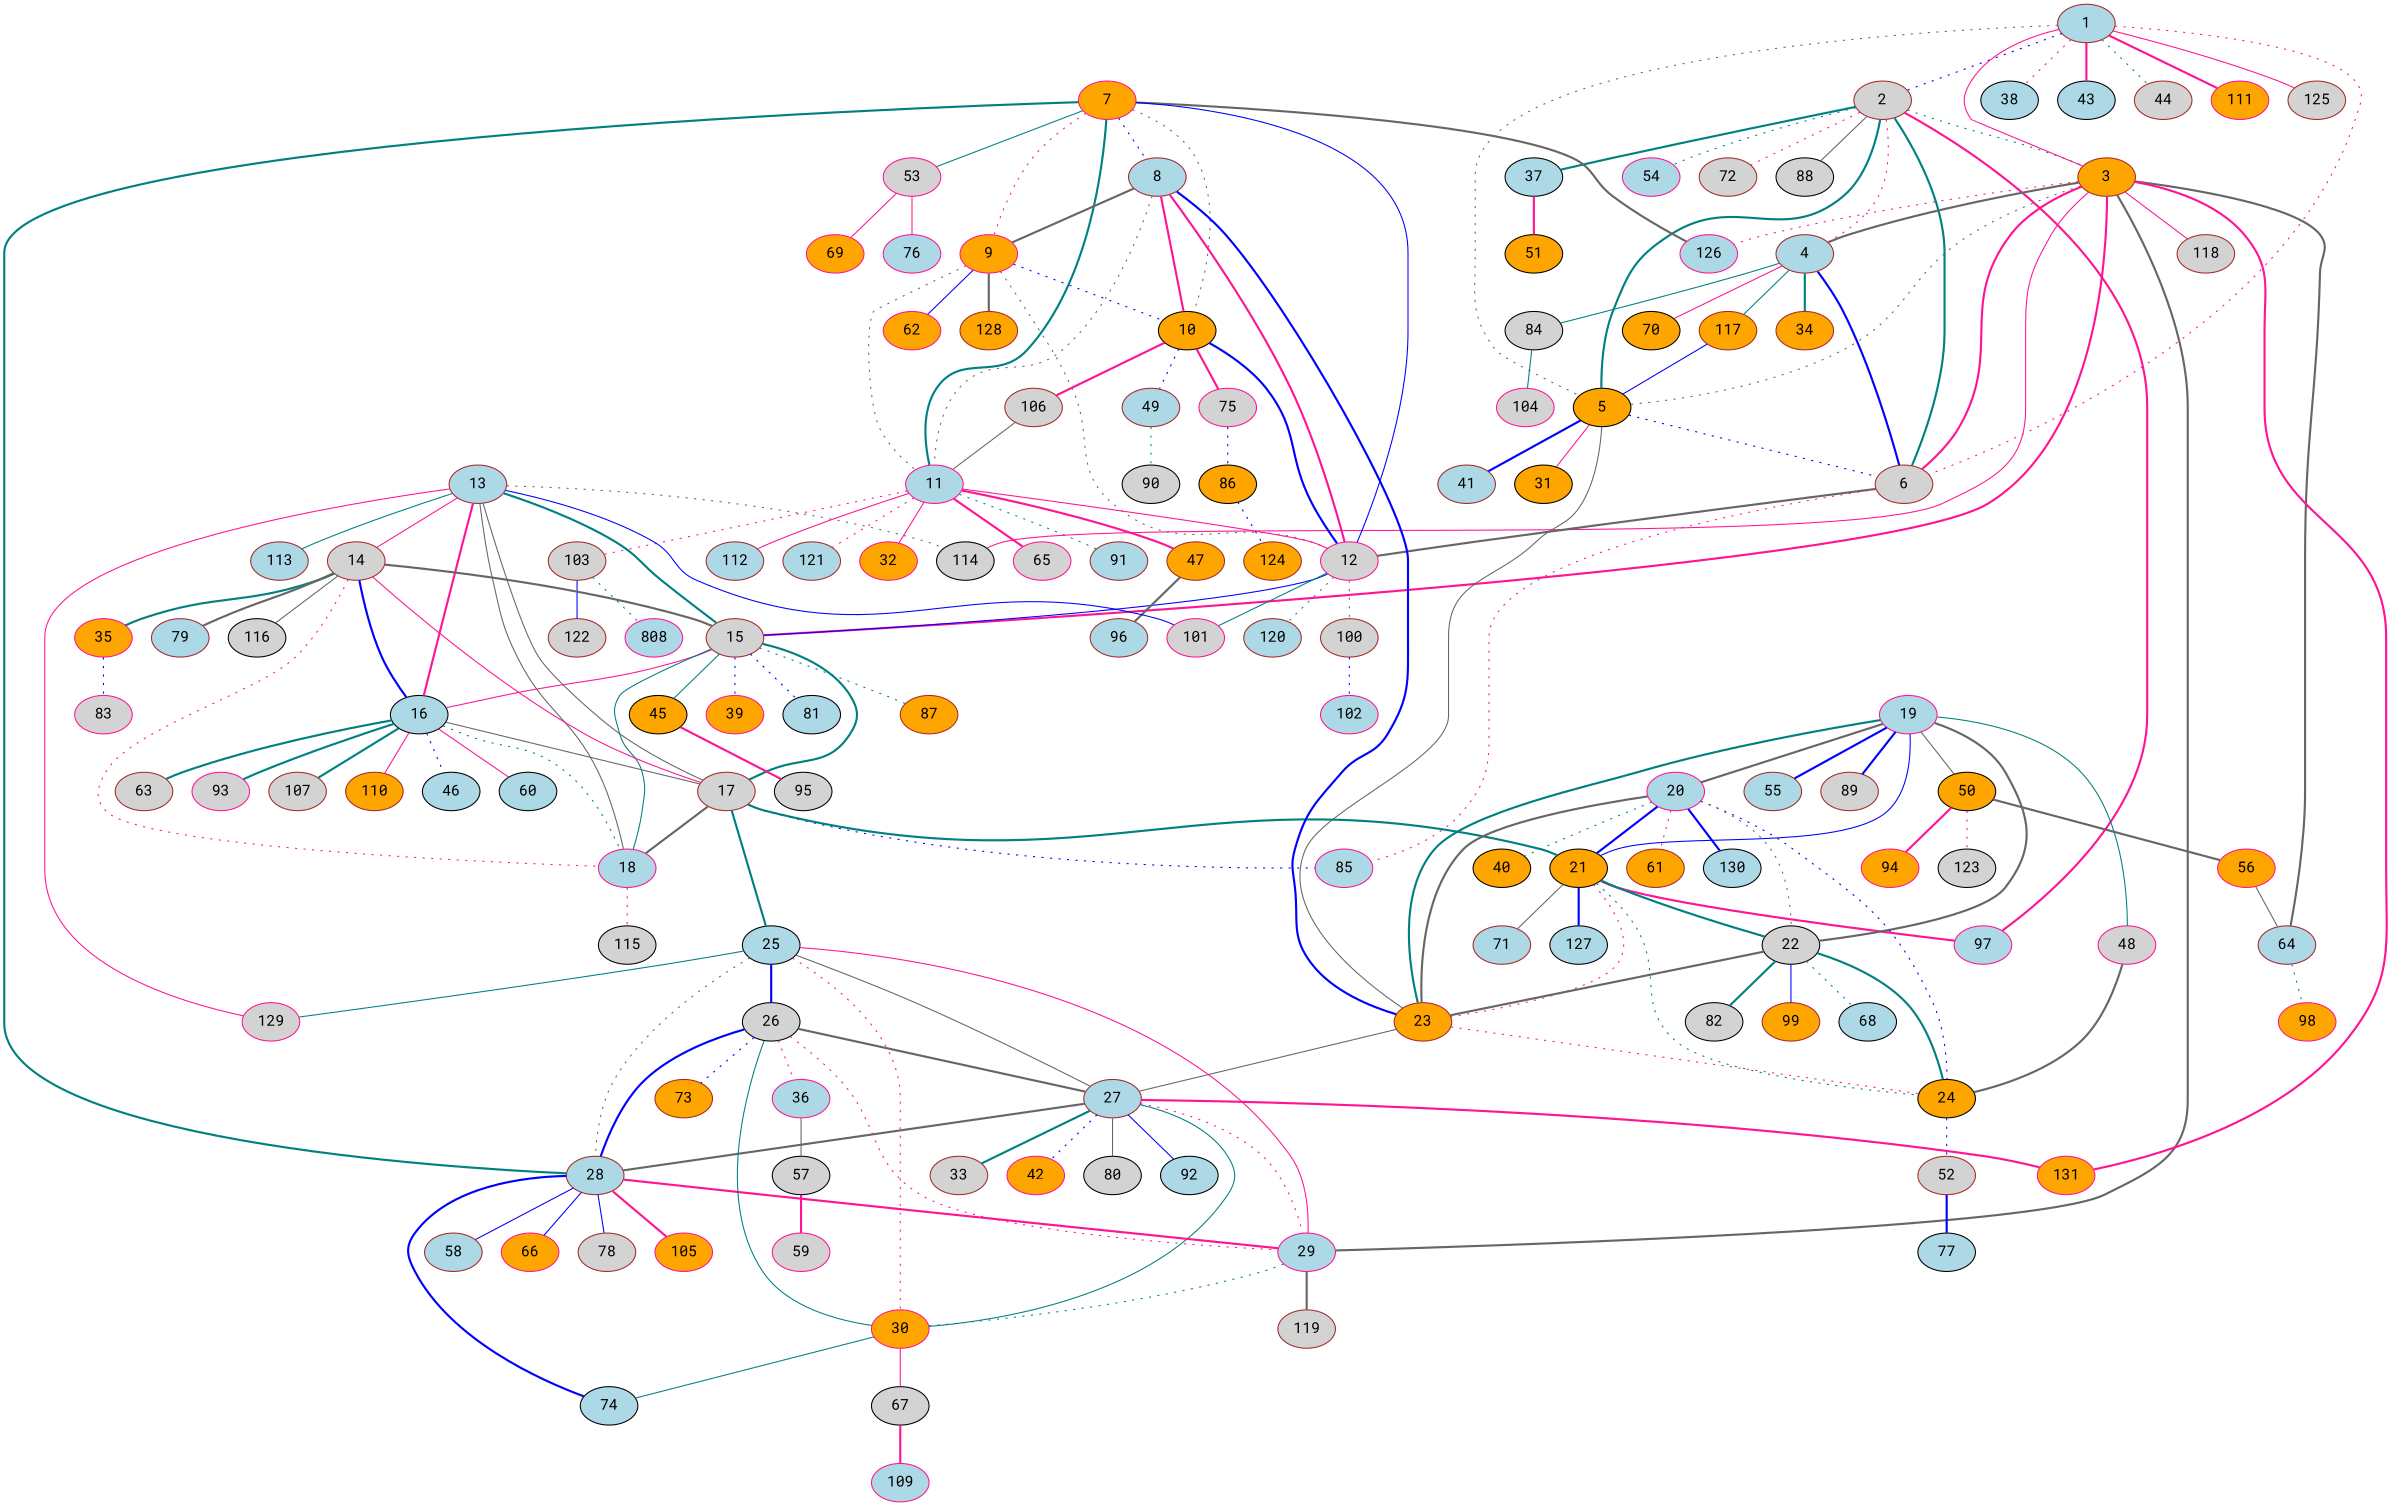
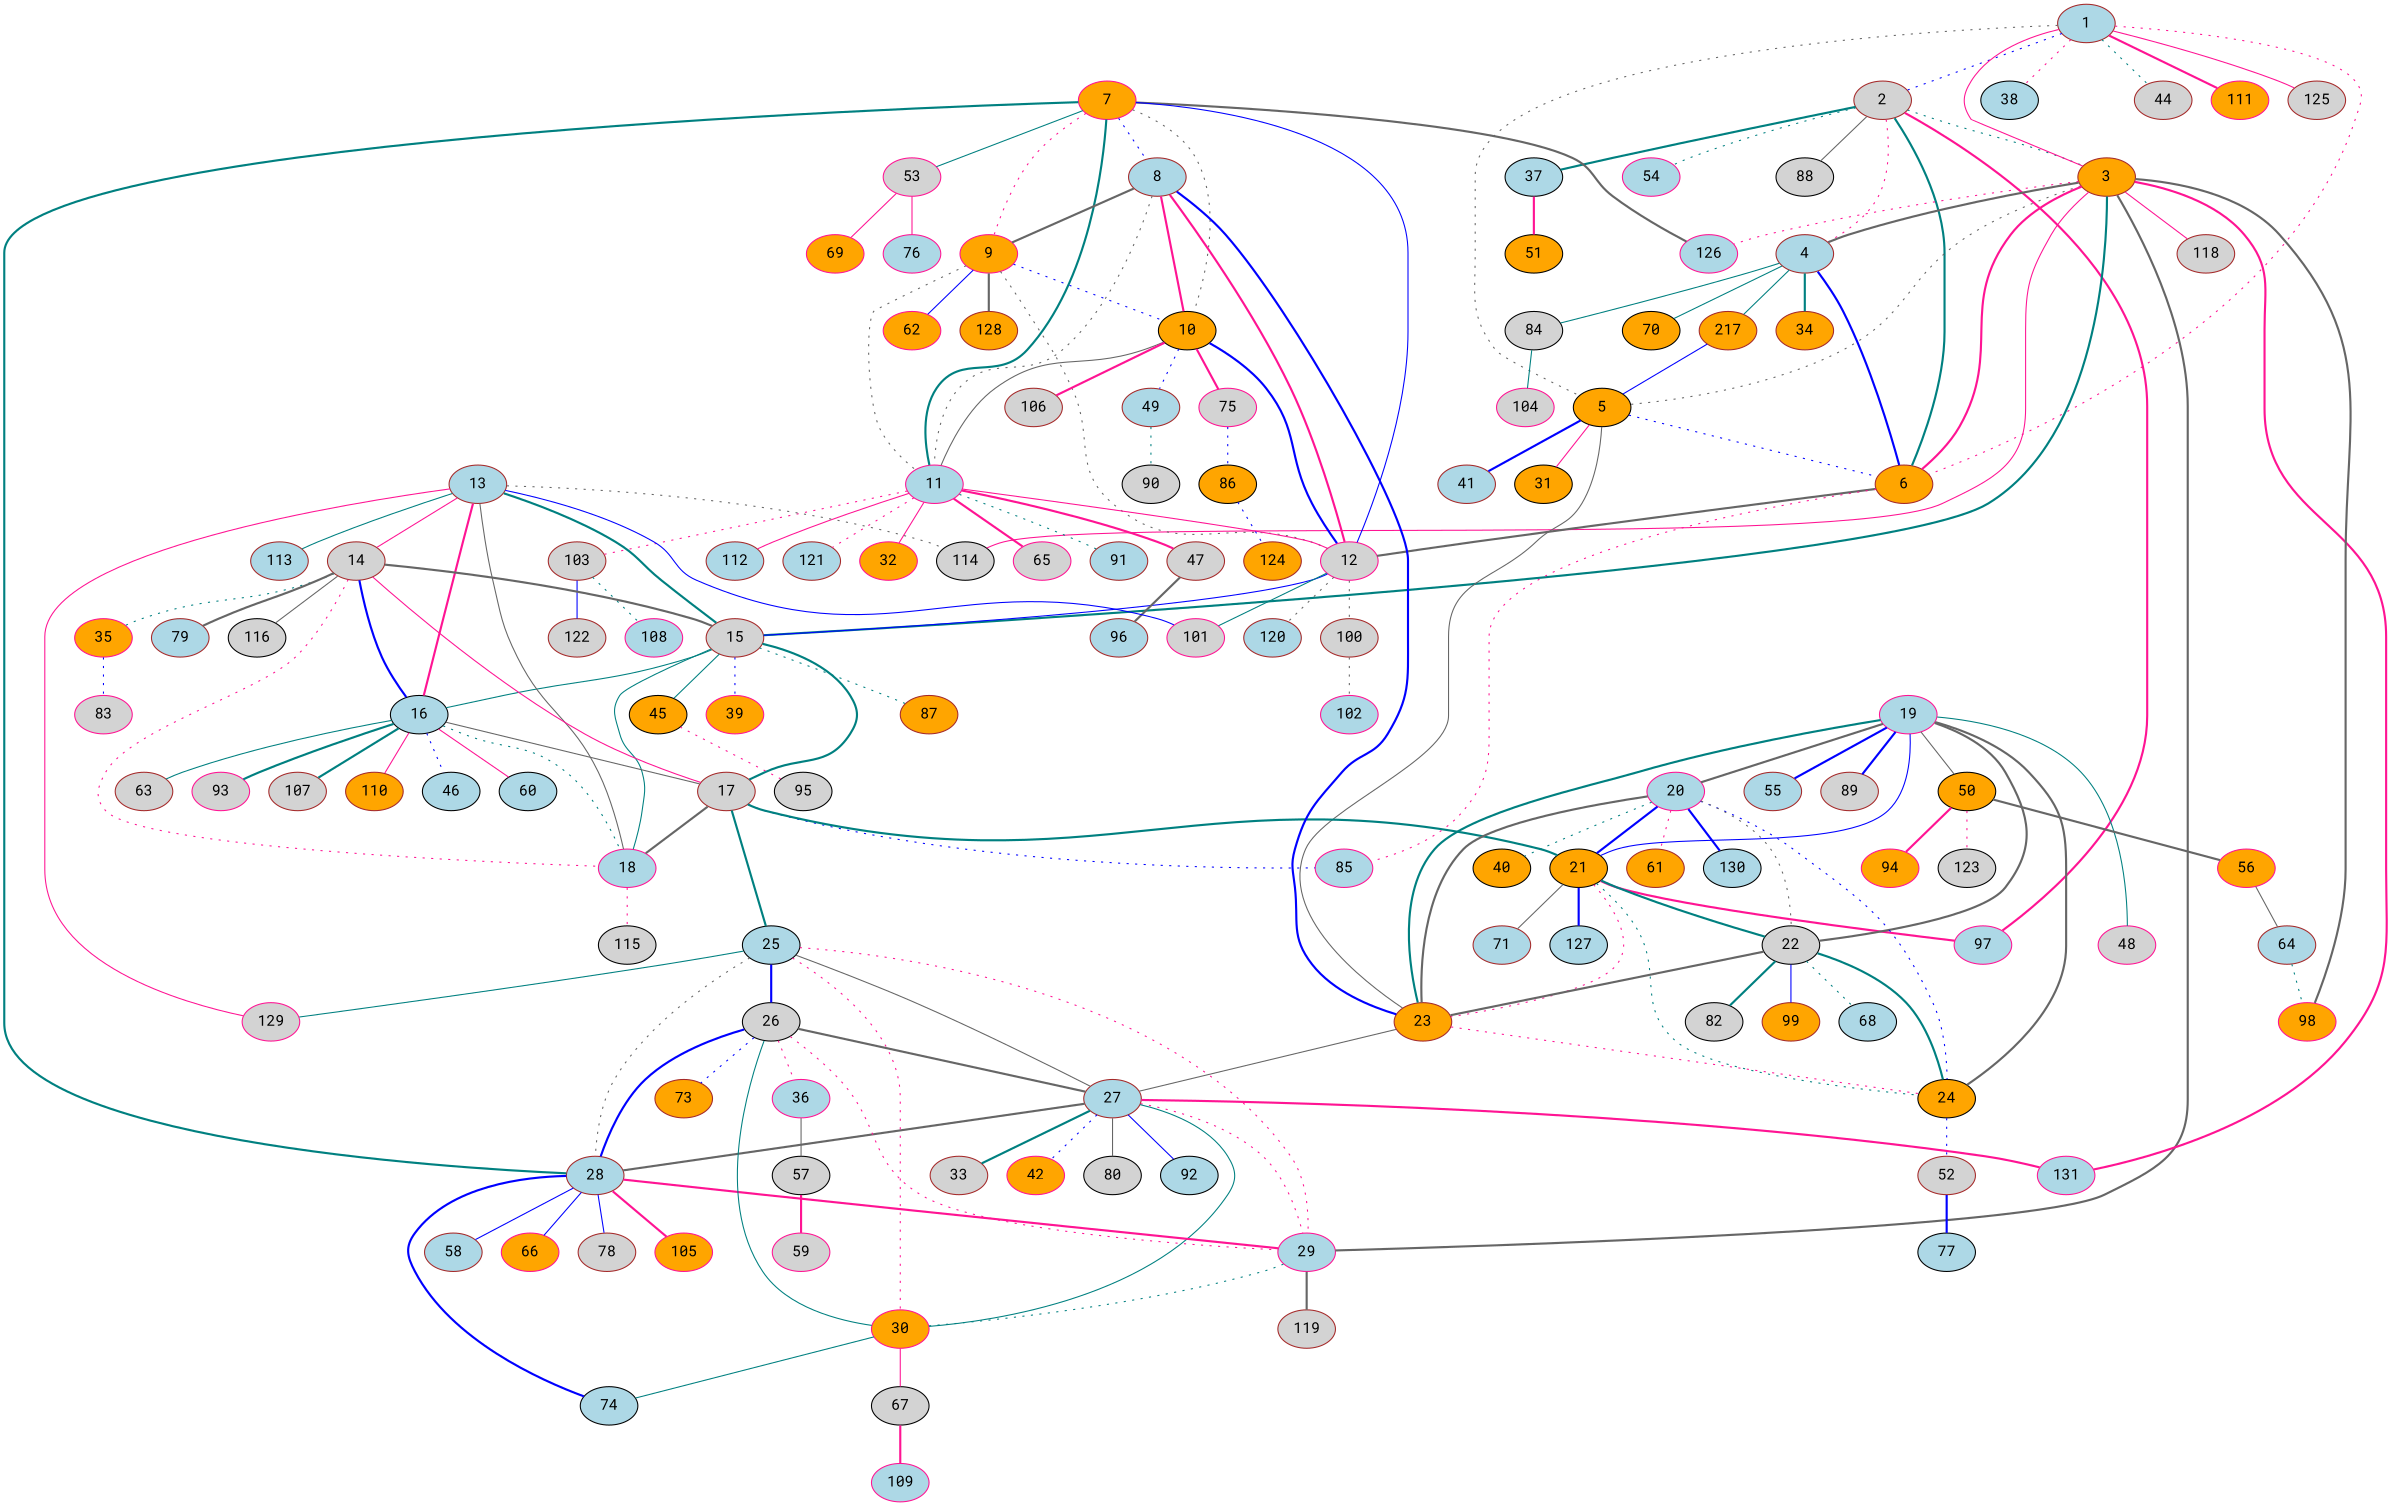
(2086, 100) -> none
(1728, 177) -> none
(1713, 219) -> none
(1728, 292) -> (1728, 292)
(1728, 331) -> (1728, 331)
(984, 446) -> (1019, 374)
(2307, 482) -> (2346, 533)
(1904, 484) -> (1904, 484)
(1196, 561) -> (1196, 561)
(1589, 573) -> (1589, 573)
(230, 599) -> (230, 599)
(654, 638) -> (654, 638)
(552, 674) -> none
(1349, 676) -> (1349, 676)
(580, 682) -> (580, 682)
(812, 715) -> none
(277, 745) -> (277, 745)
(731, 753) -> (731, 753)
(1105, 1017) -> (1105, 1017)
(2069, 1051) -> (2066, 889)
(2066, 1175) -> (2066, 1175)
